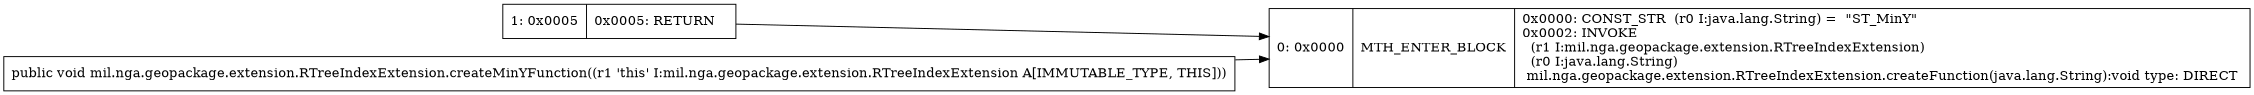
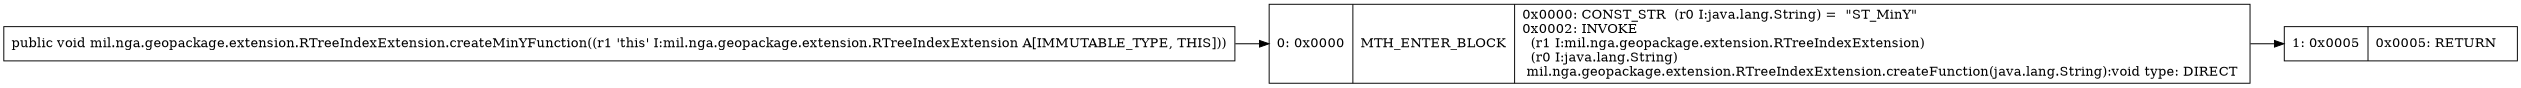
(998, 30) -> (2262, 44)
